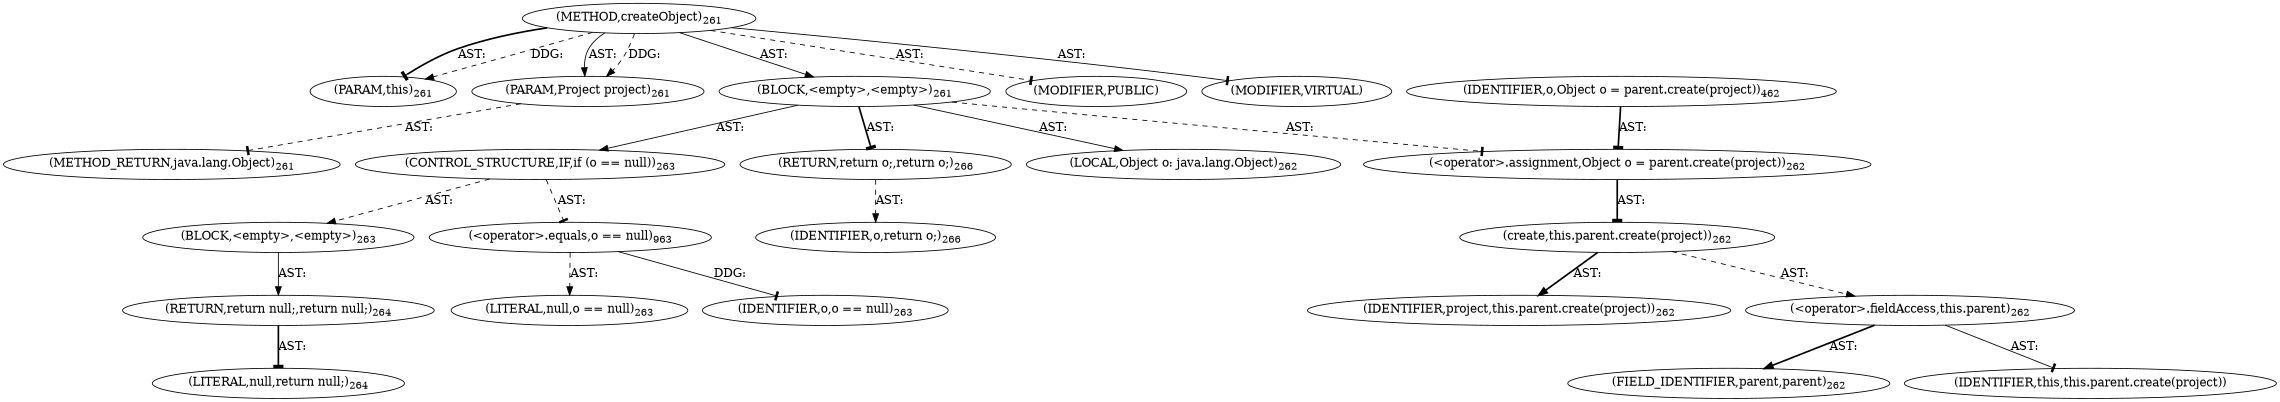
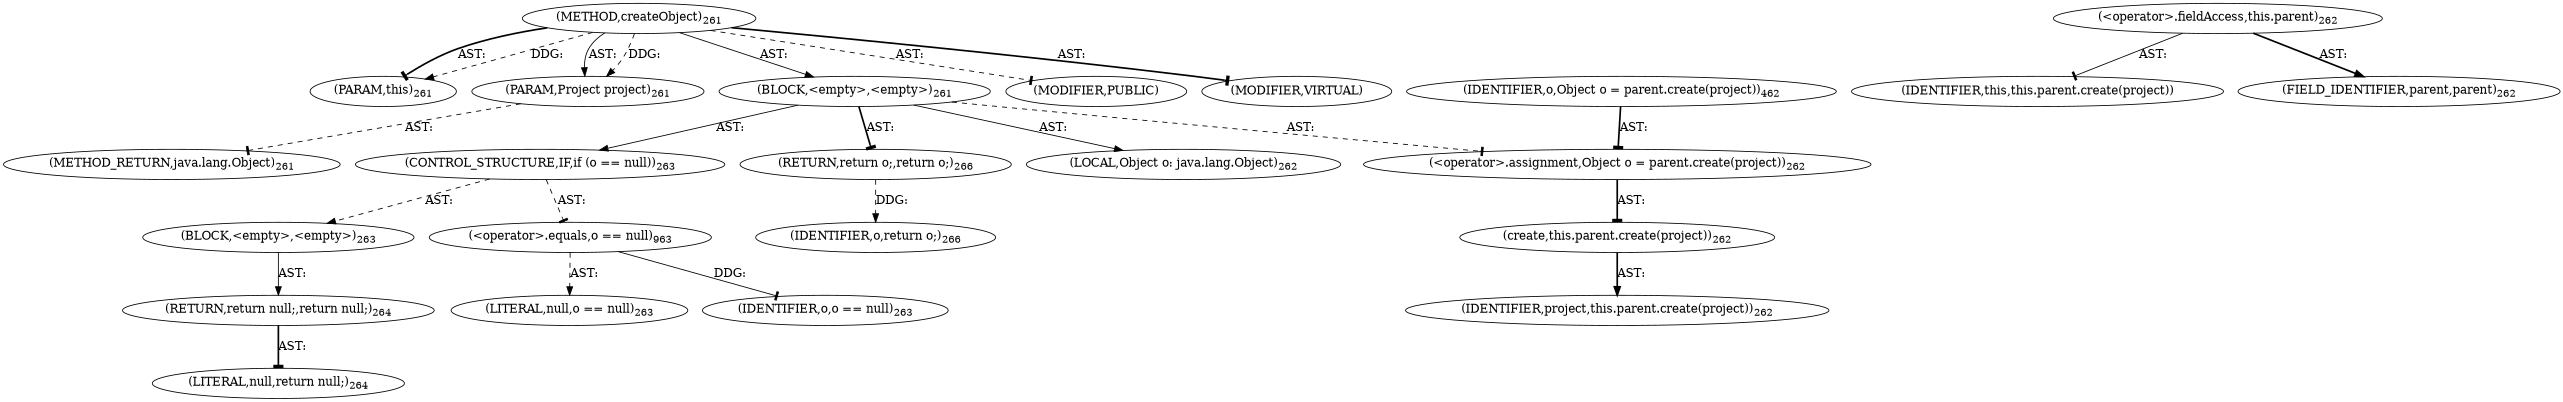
(978, 52) -> (978, 52)
(892, 201) -> (894, 201)
(1759, 273) -> none
